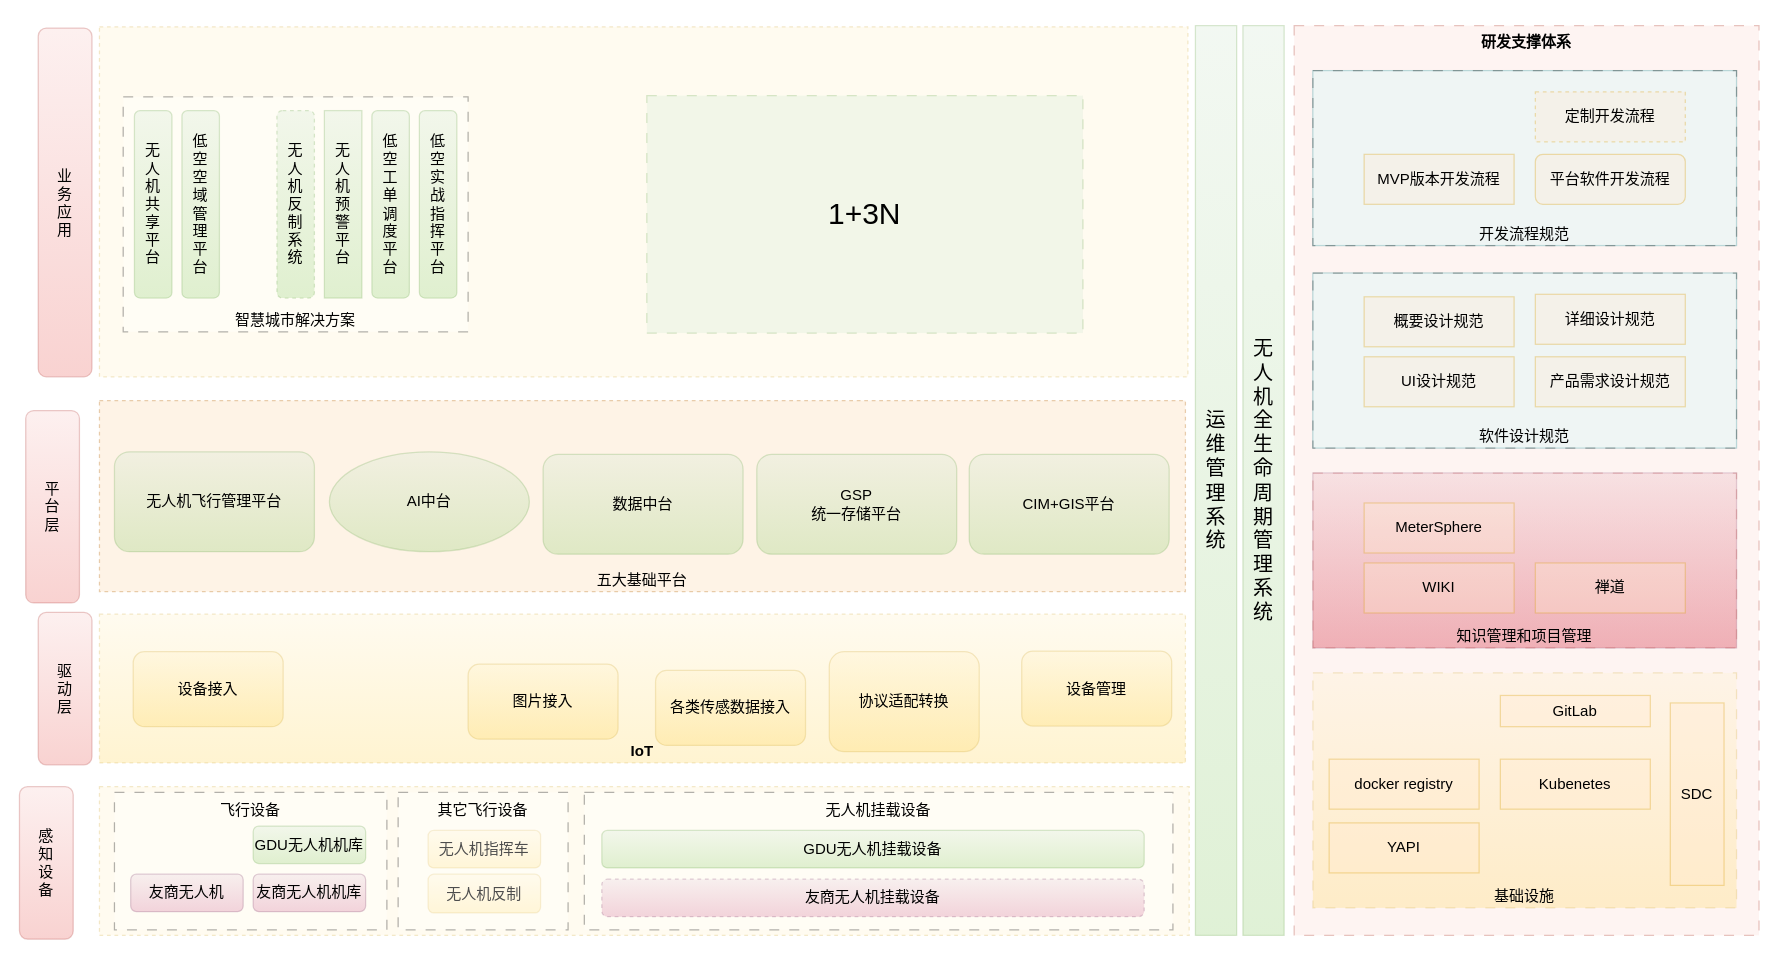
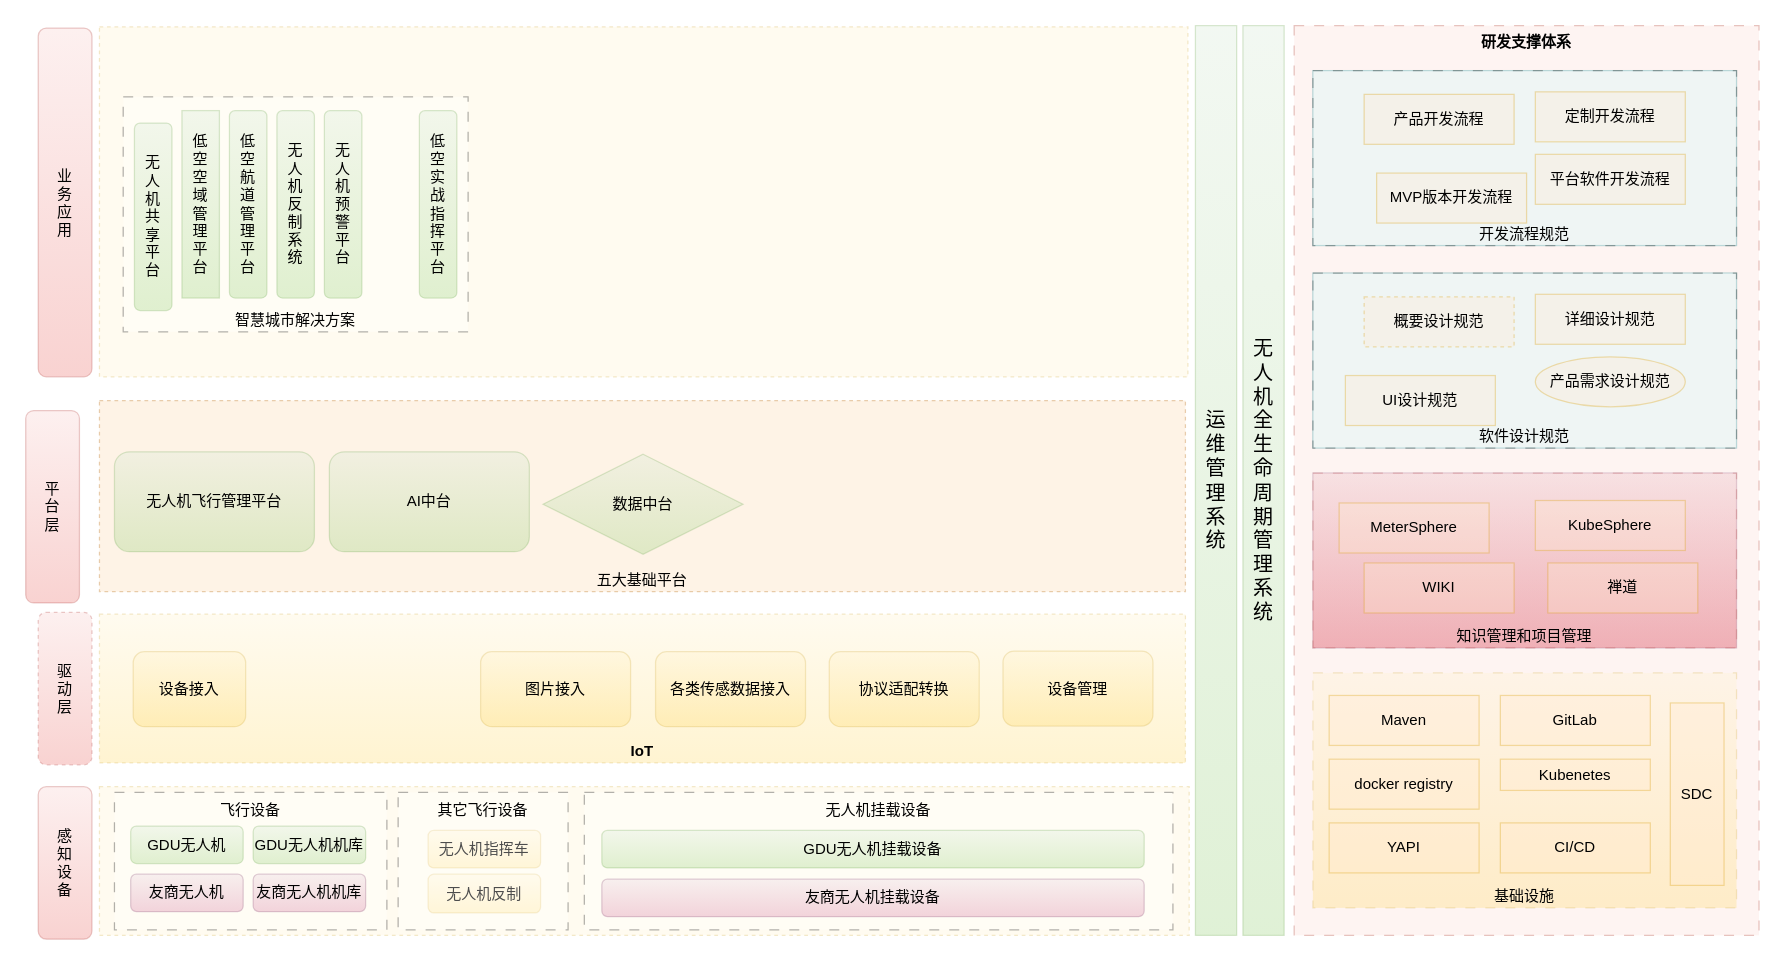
(1611, 117) -> (1611, 117)
none -> (1439, 119)
(1439, 179) -> (1452, 198)
(1611, 179) -> (1611, 179)
(153, 204) -> (153, 217)
(201, 204) -> (201, 204)
none -> (248, 204)
(296, 204) -> (296, 204)
(343, 204) -> (343, 204)
(391, 204) -> none
(865, 214) -> none
(1439, 322) -> (1439, 322)
(1439, 382) -> (1421, 401)
(1611, 382) -> (1611, 382)
(429, 502) -> (429, 502)
(643, 504) -> (643, 504)
(857, 504) -> none
(1069, 504) -> none
none -> (1611, 526)
(1439, 528) -> (1414, 528)
(1611, 588) -> (1623, 588)
(65, 689) -> (65, 689)
(208, 689) -> (189, 689)
(1097, 689) -> (1078, 689)
(543, 702) -> (556, 689)
(904, 702) -> (904, 689)
(731, 708) -> (731, 689)
(1576, 711) -> (1576, 721)
none -> (1404, 721)
(1576, 784) -> (1576, 775)
none -> (187, 845)
none -> (1576, 848)
(46, 863) -> (65, 863)
(873, 898) -> (873, 898)
